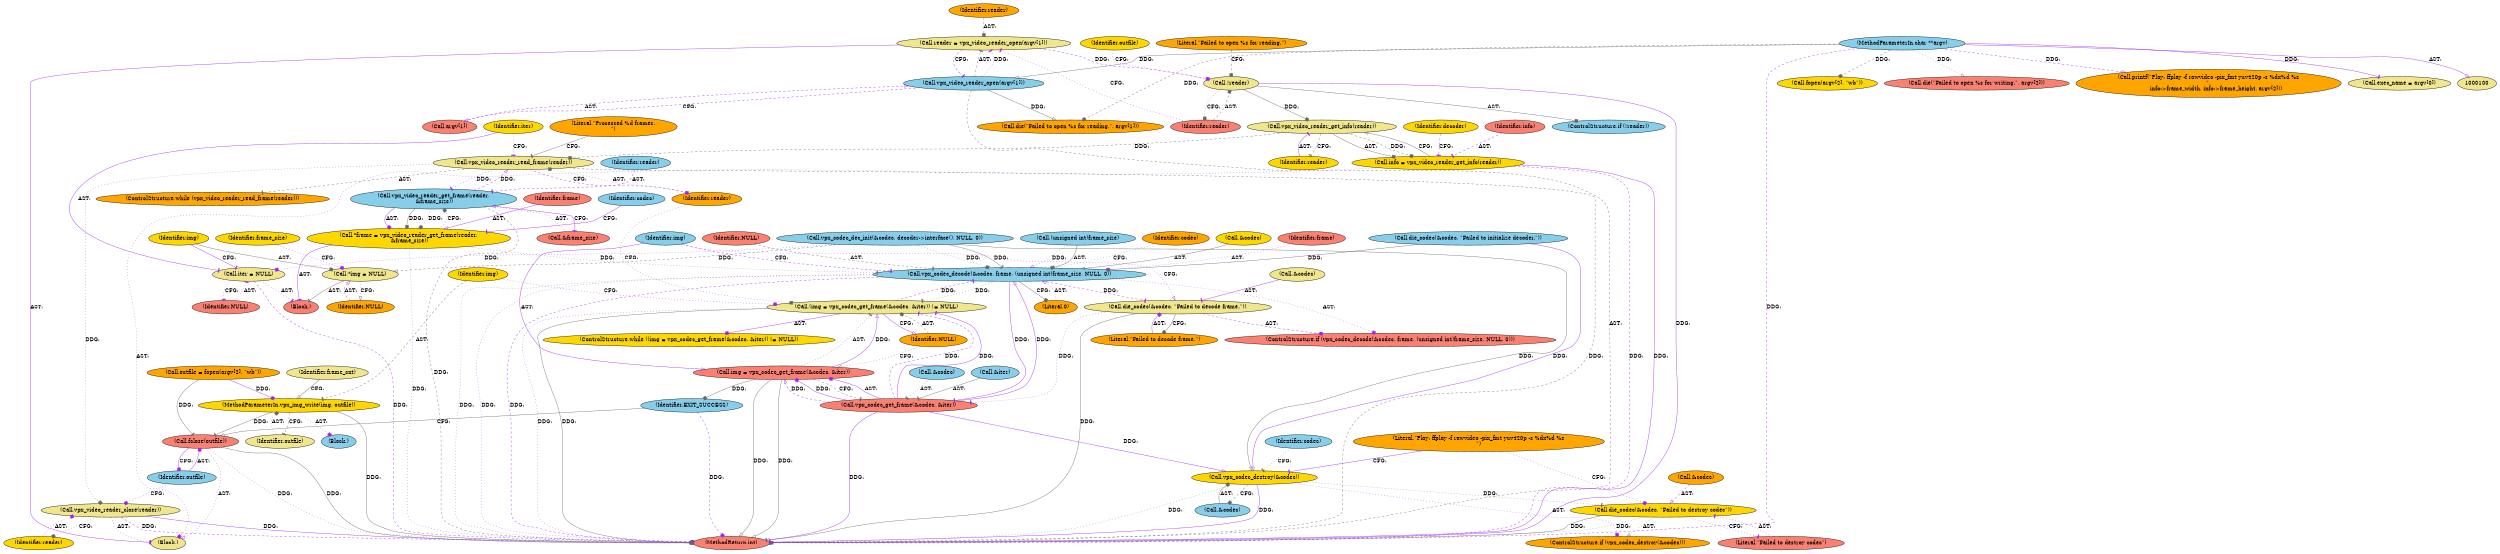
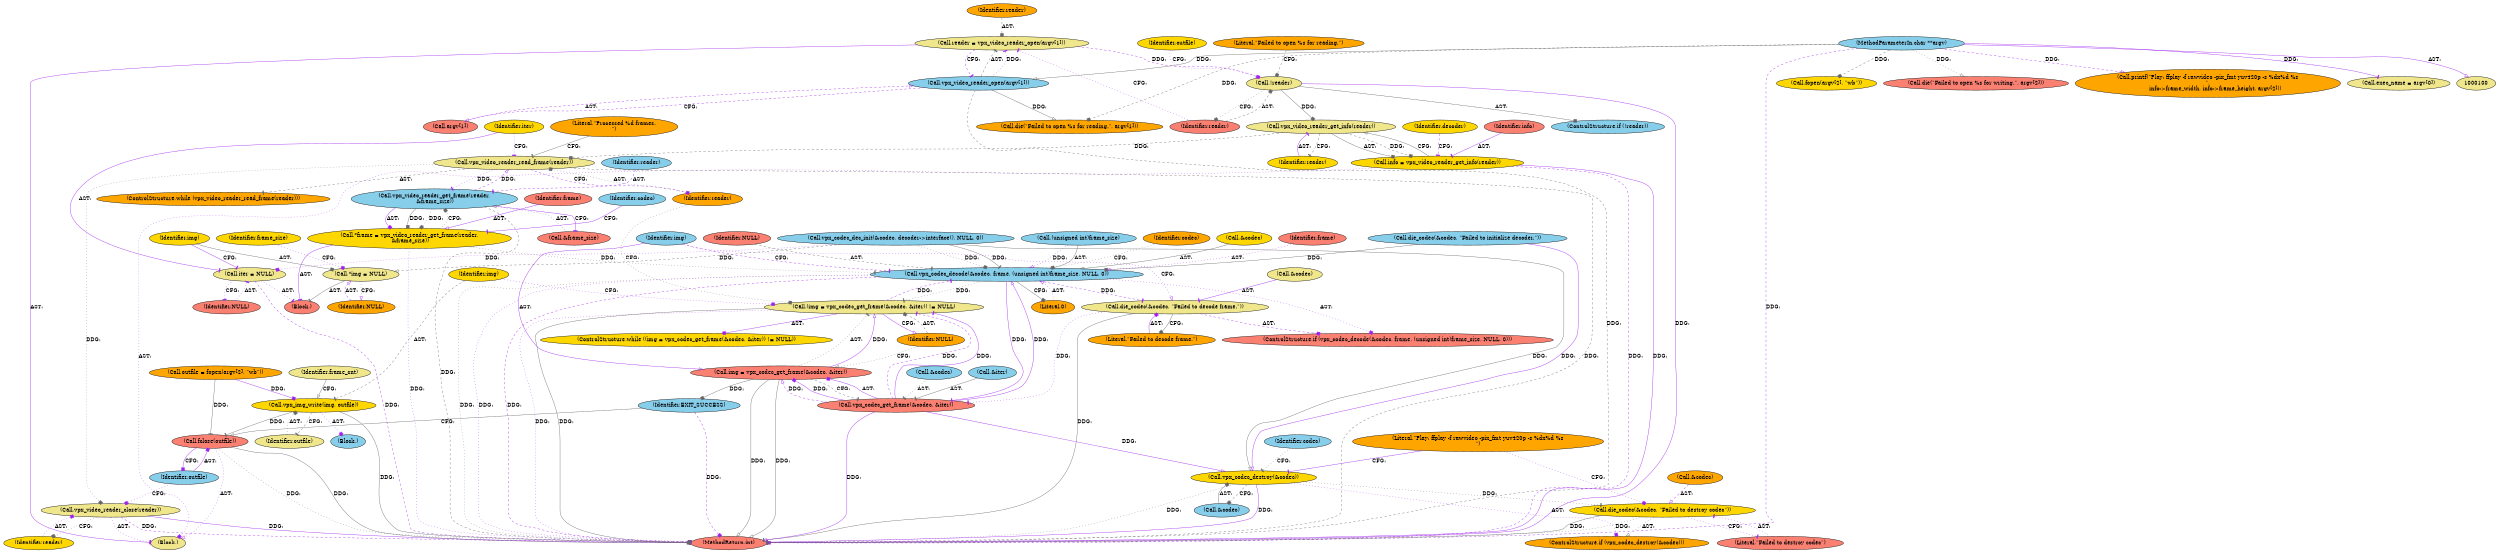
(1478, 144) -> (1477, 144)
(543, 214) -> (544, 214)
(1617, 324) -> (1615, 324)
(289, 405) -> (314, 405)
